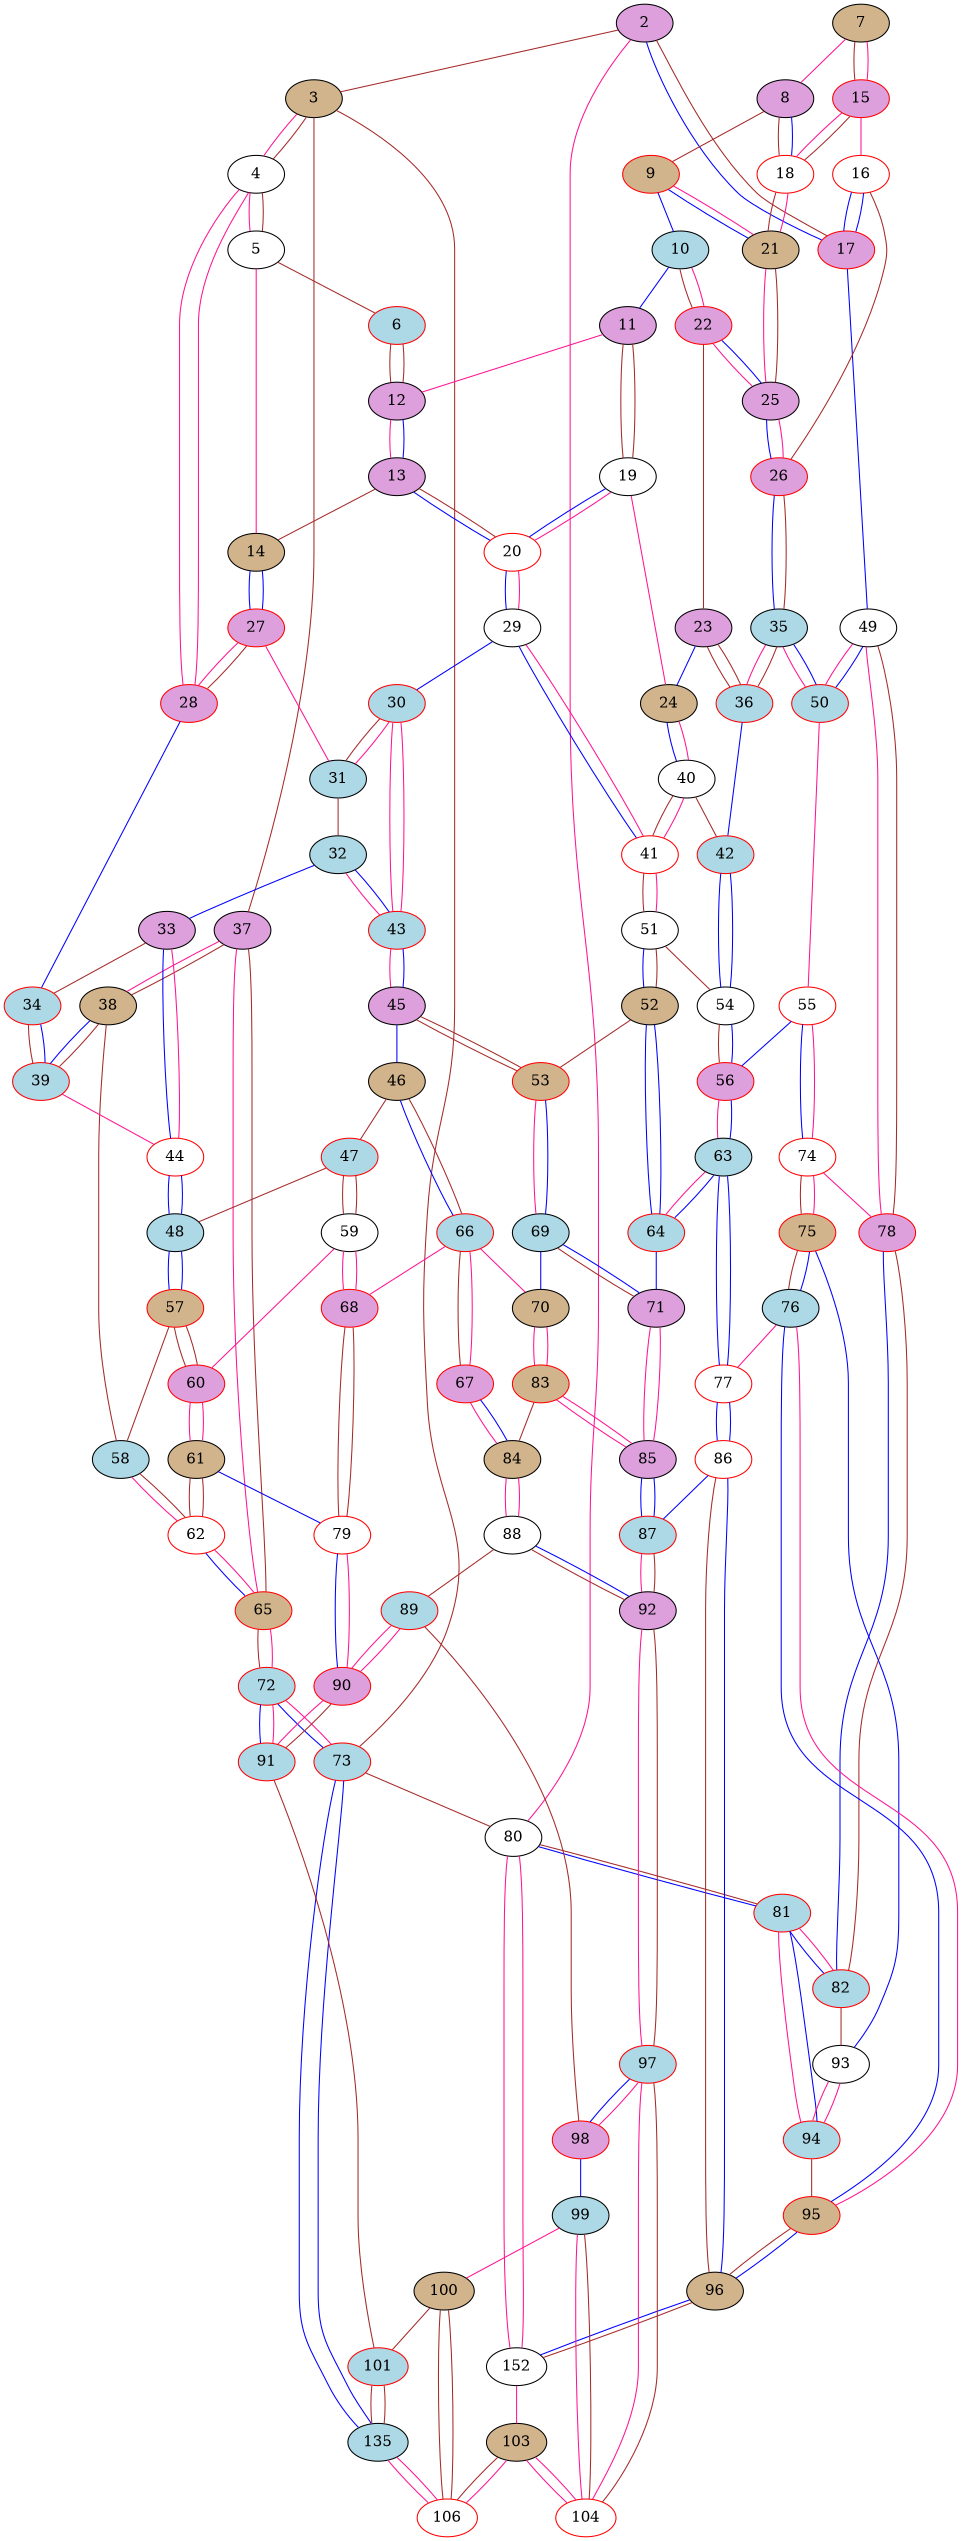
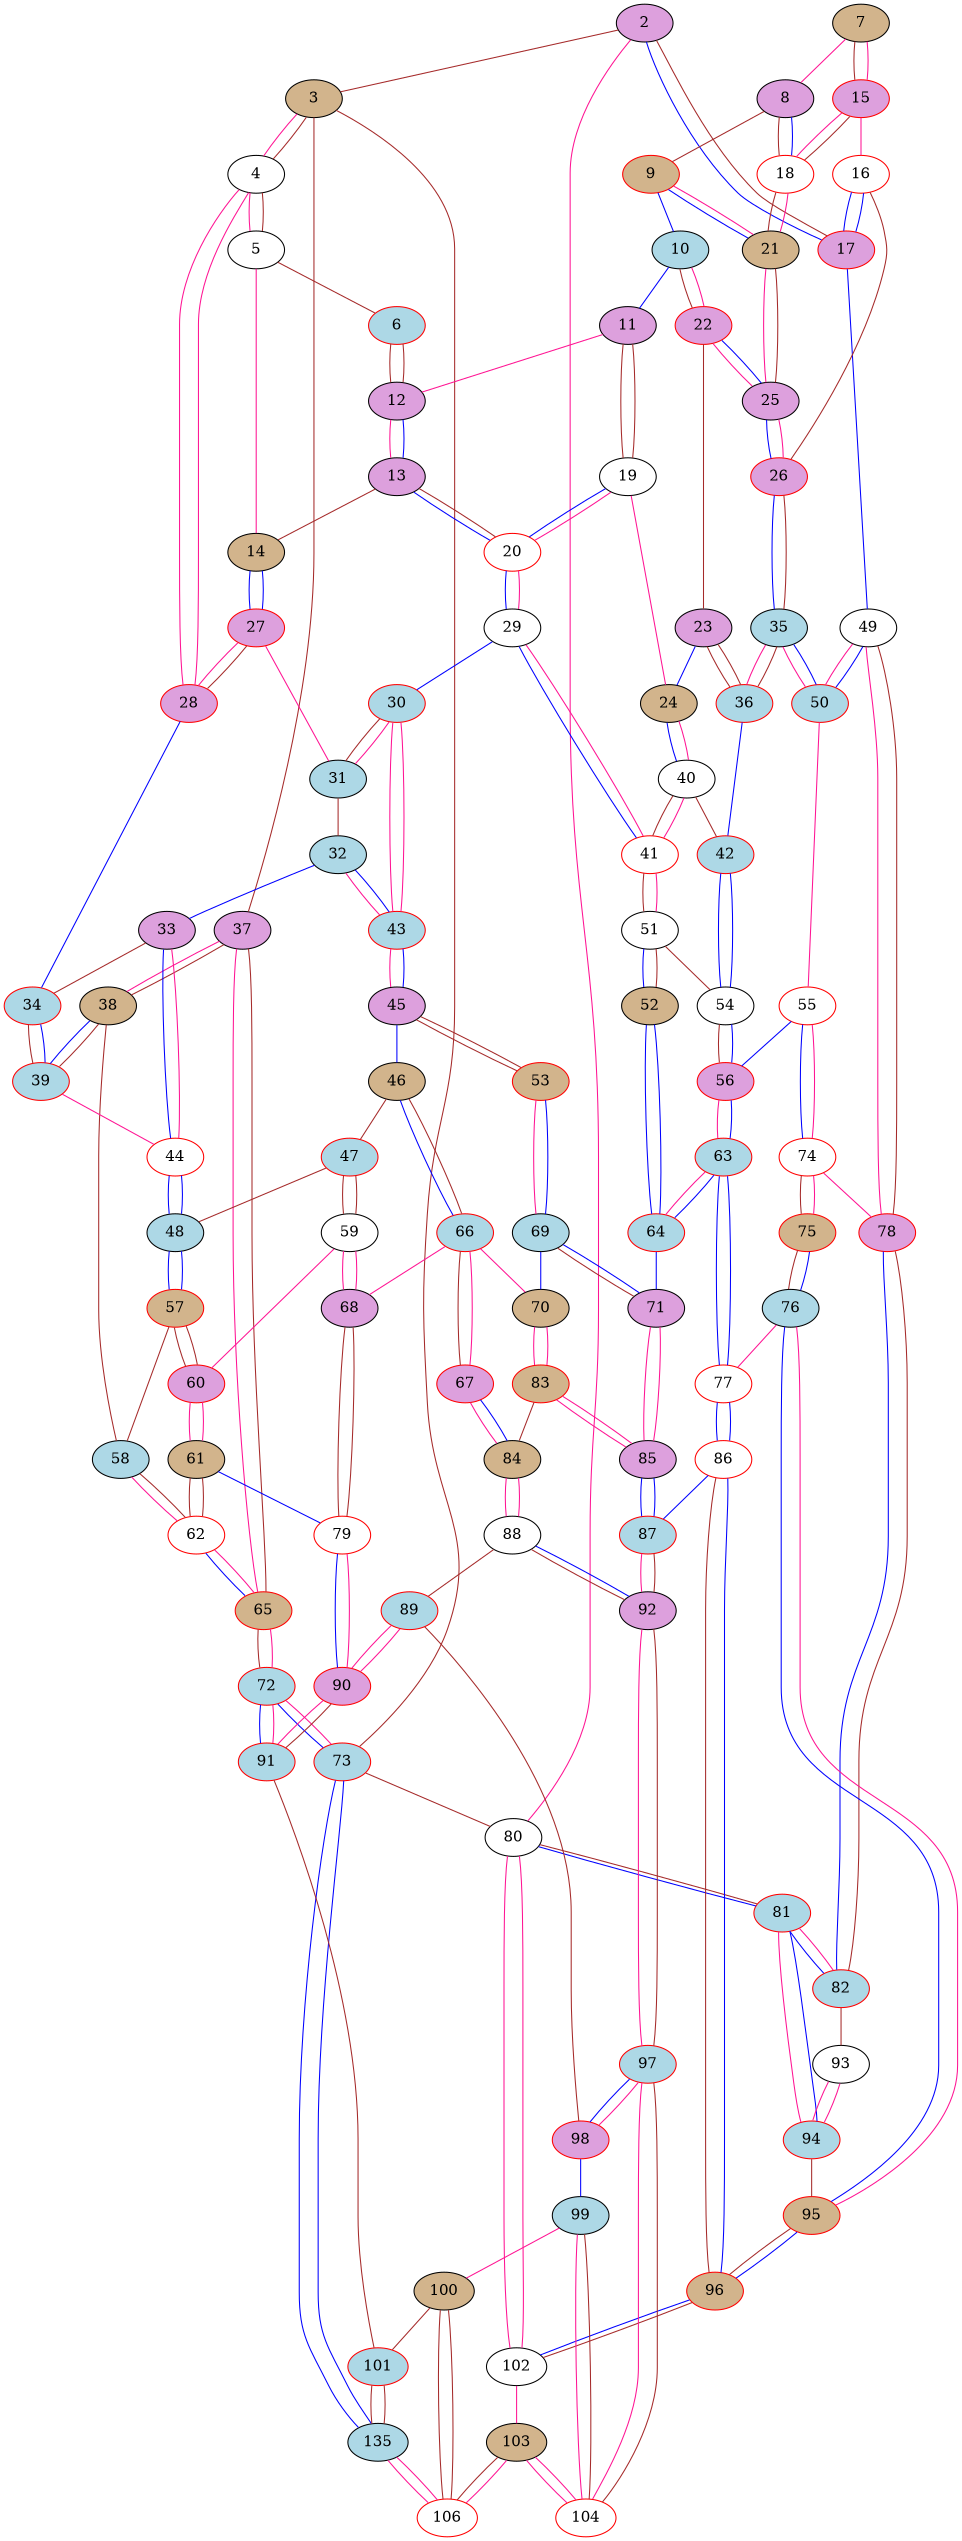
(602, 1039) -> none
(723, 1157) -> (723, 1157)
(350, 1308) -> (350, 1308)
(875, 1652) -> none
(715, 2291) -> (715, 2291)
(517, 2367) -> (517, 2367)
